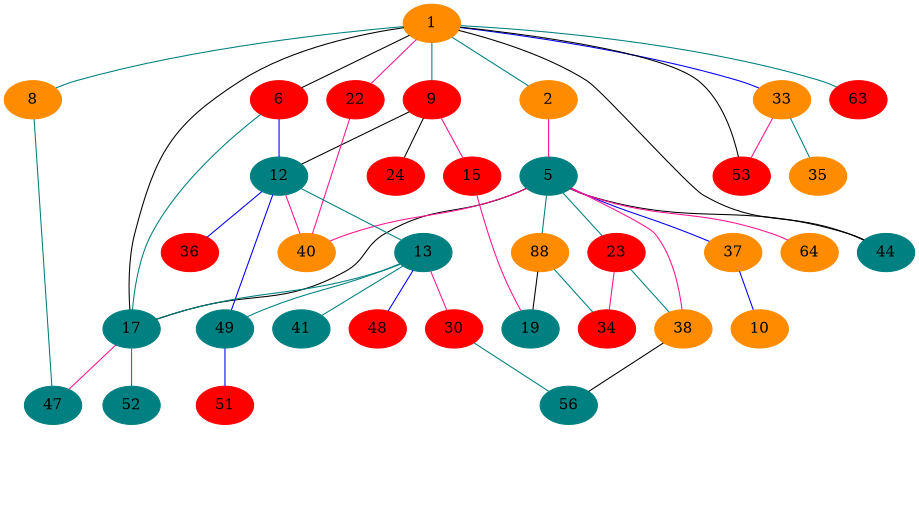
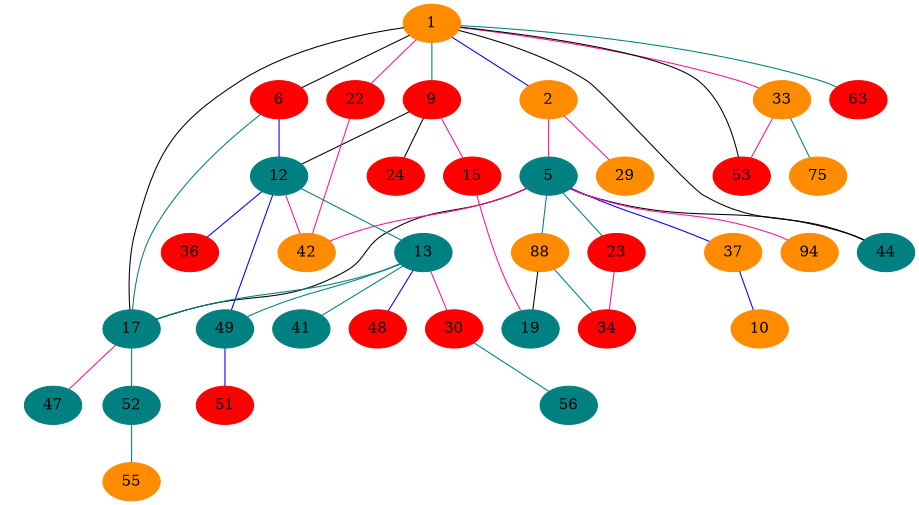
(611, 51) -> (611, 51)
(490, 62) -> (490, 62)
(33, 100) -> none
none -> (625, 176)
(818, 176) -> (818, 176)
(307, 253) -> (307, 253)
(810, 253) -> (810, 253)
(683, 329) -> none
none -> (132, 482)
